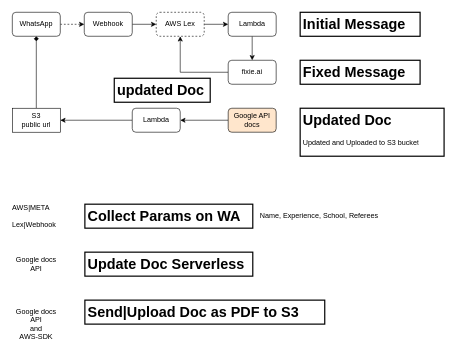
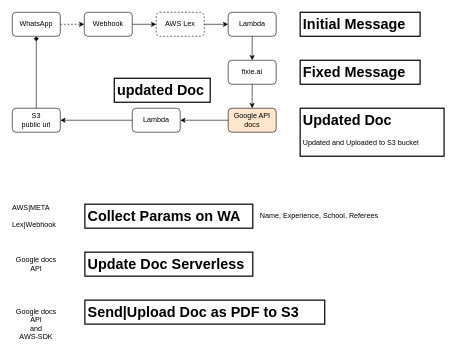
(180, 41) -> (252, 102)
(36, 120) -> (36, 120)
